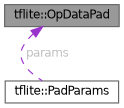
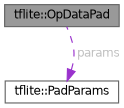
(22, 60) -> (74, 48)
